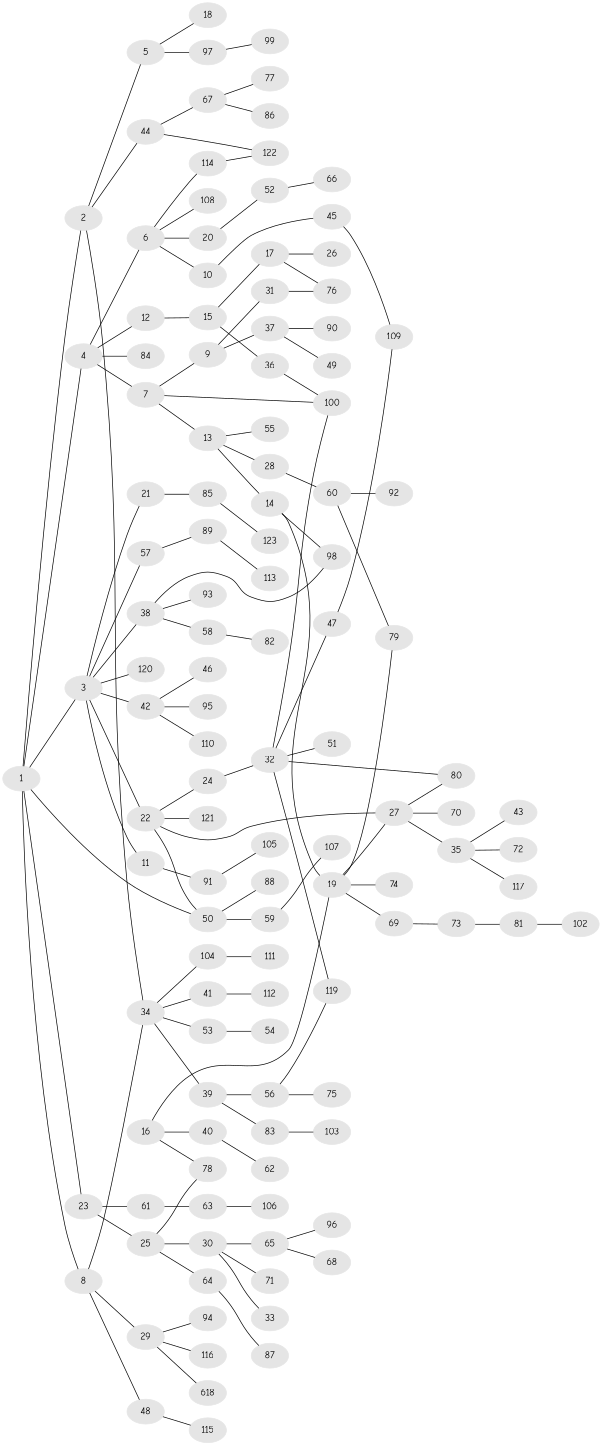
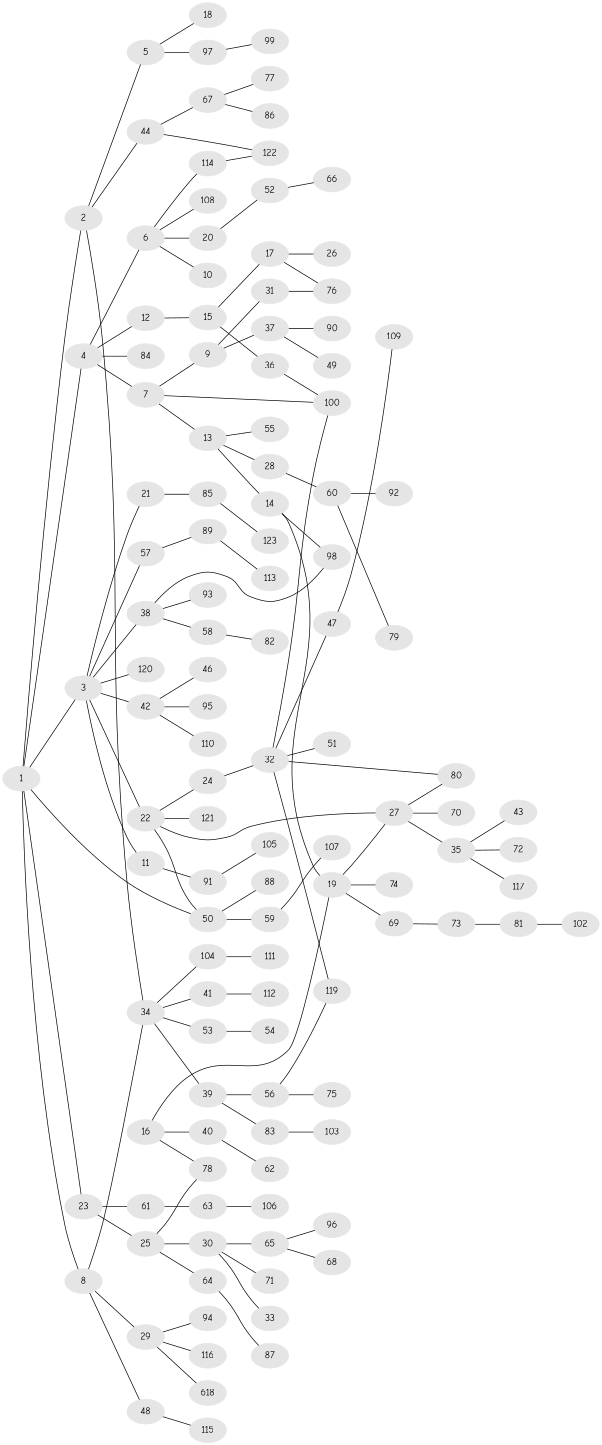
(332, 217) -> none
(377, 759) -> none
